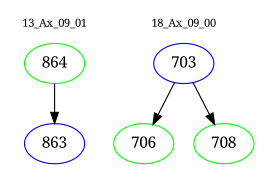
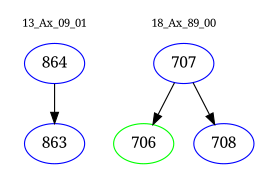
(184, 24) -> (184, 24)
(55, 63) -> (55, 63)
(184, 63) -> (184, 63)
(224, 144) -> (224, 144)
